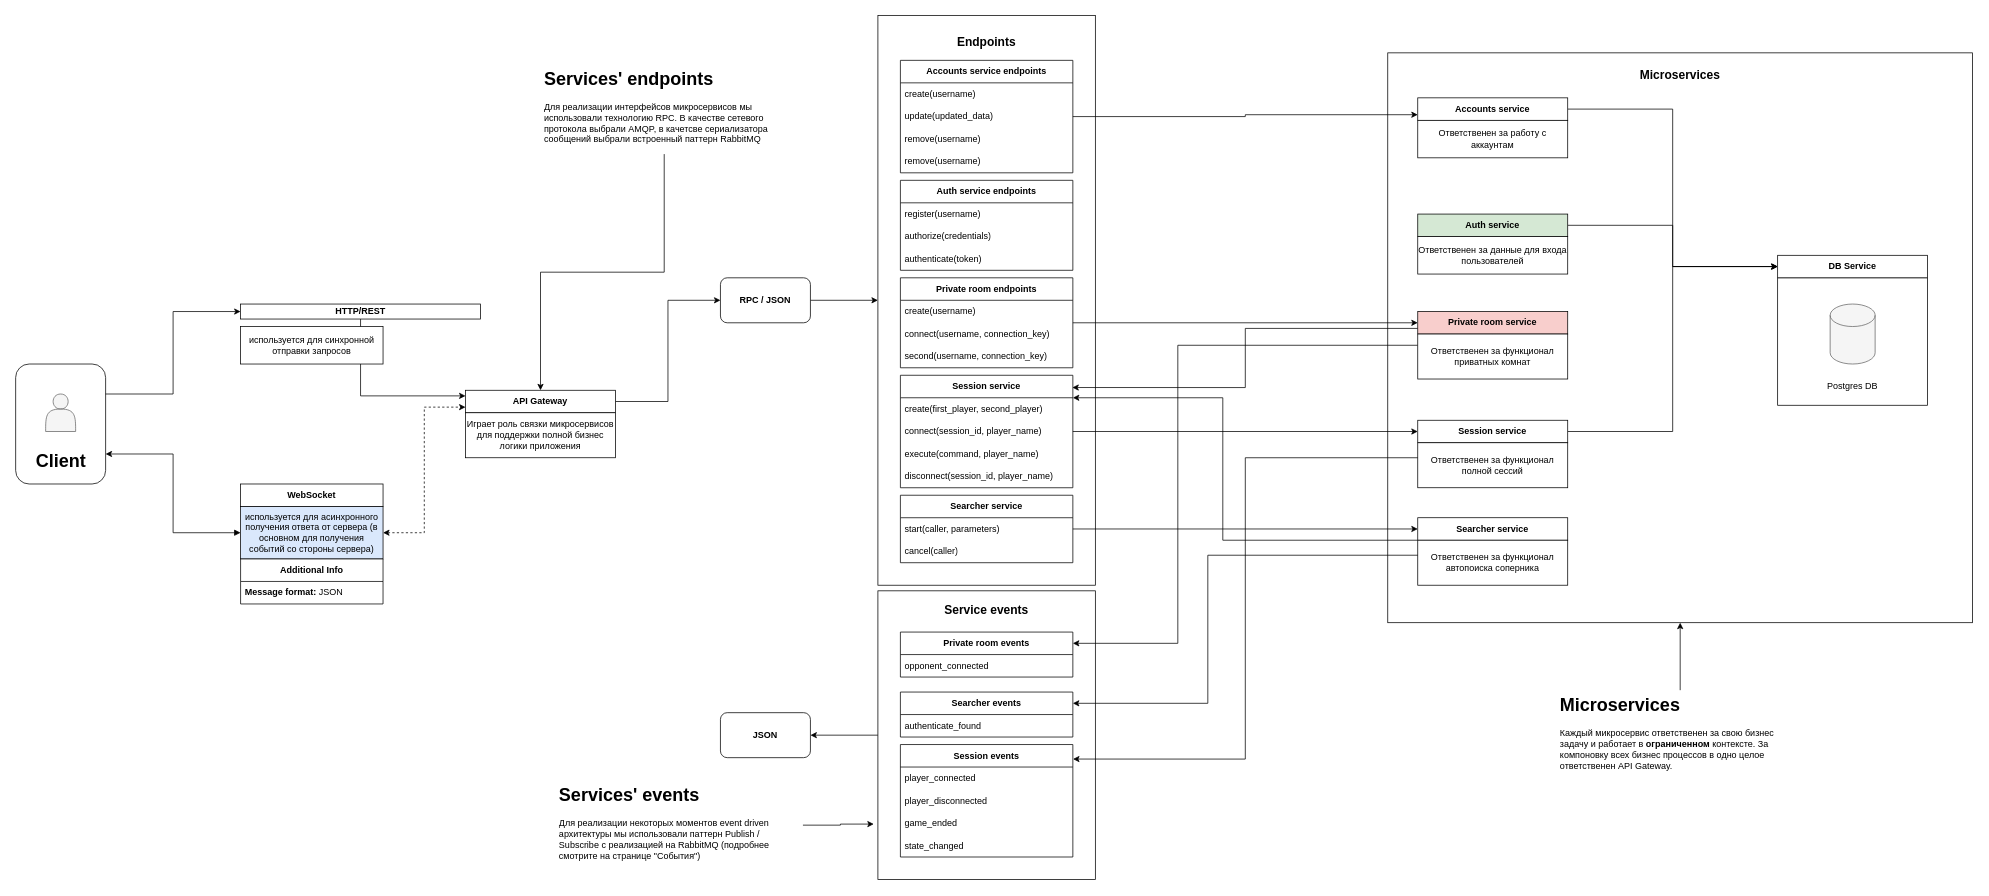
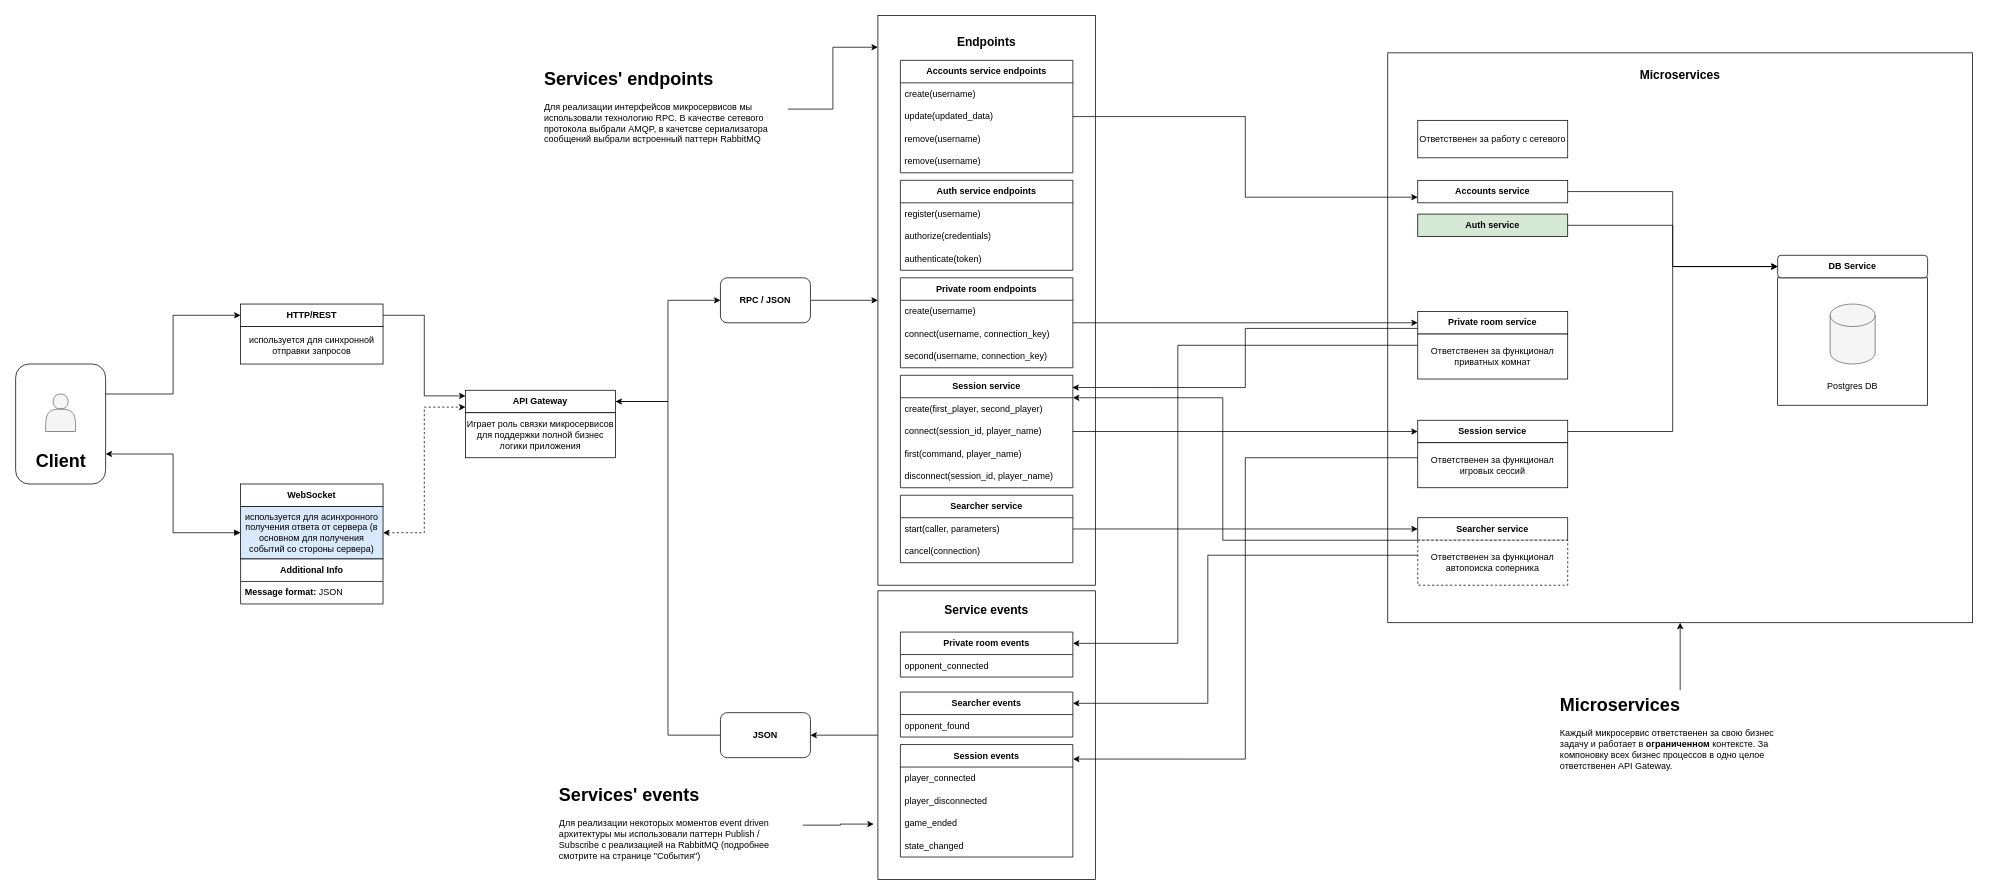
(1493, 109) -> (1493, 192)
(1493, 139) -> (1493, 139)
(1493, 255) -> none
(1853, 267) -> (1853, 267)
(605, 272) -> (852, 47)
(360, 312) -> (312, 315)
(1493, 323) -> (1493, 323)
(974, 454) -> (968, 454)
(1493, 465) -> (1493, 465)
(937, 552) -> (948, 552)
(1493, 563) -> (1493, 563)
none -> (668, 595)
(949, 726) -> (940, 726)
